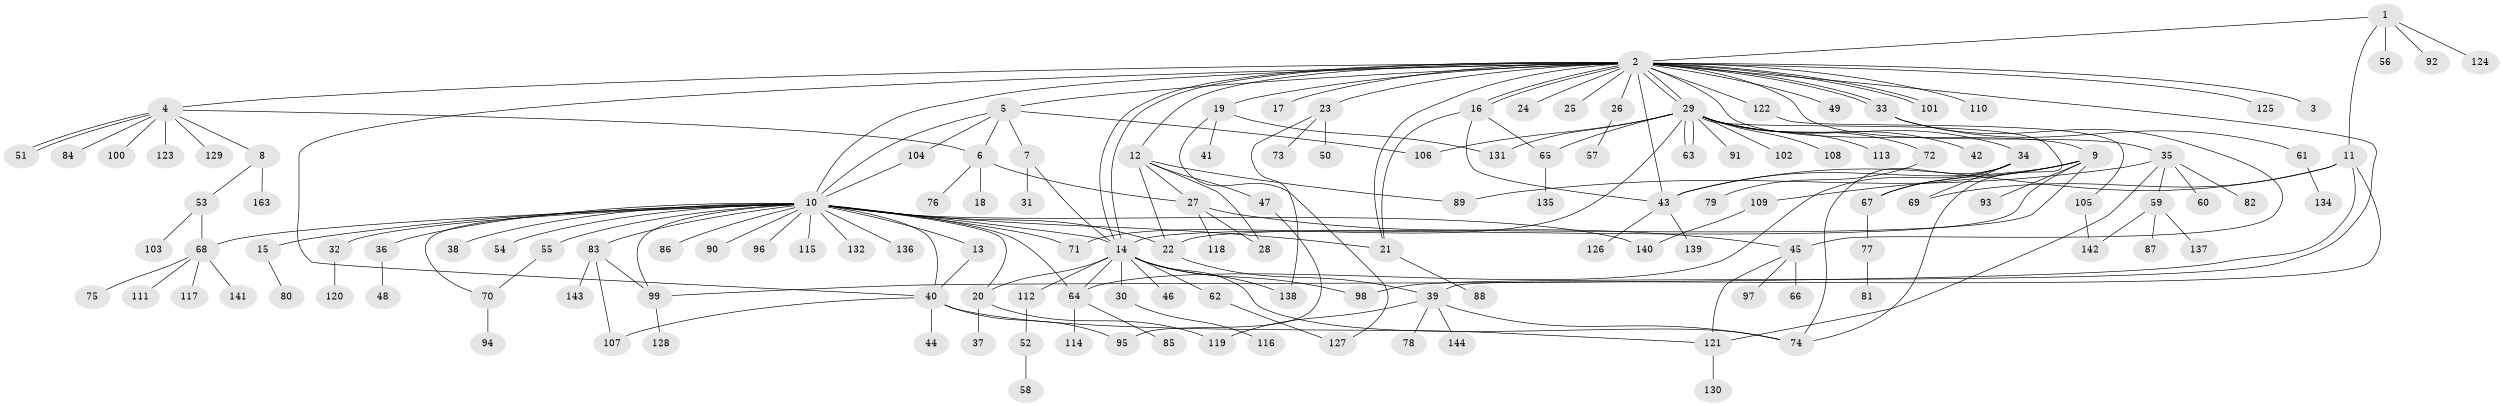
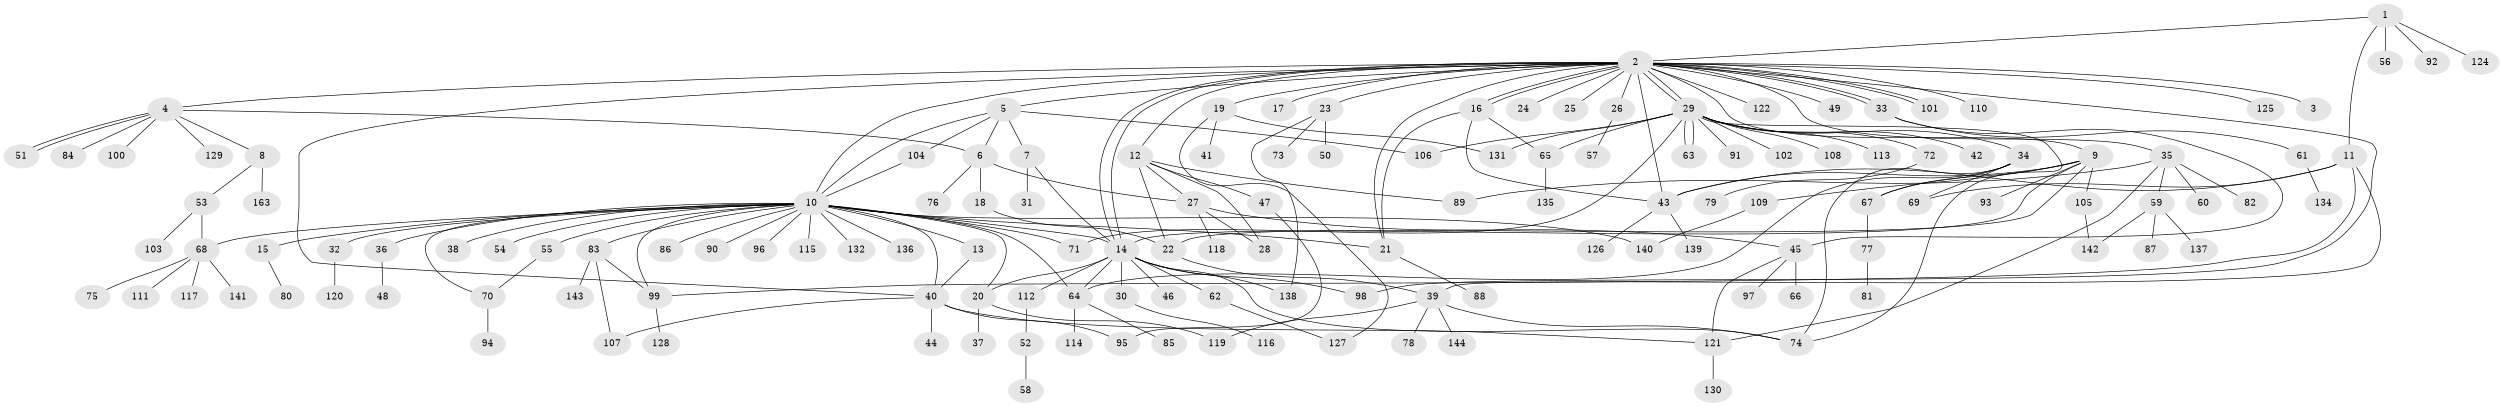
(1989, 127) -> (2090, 180)
(165, 156) -> none
(993, 220) -> (1074, 227)
